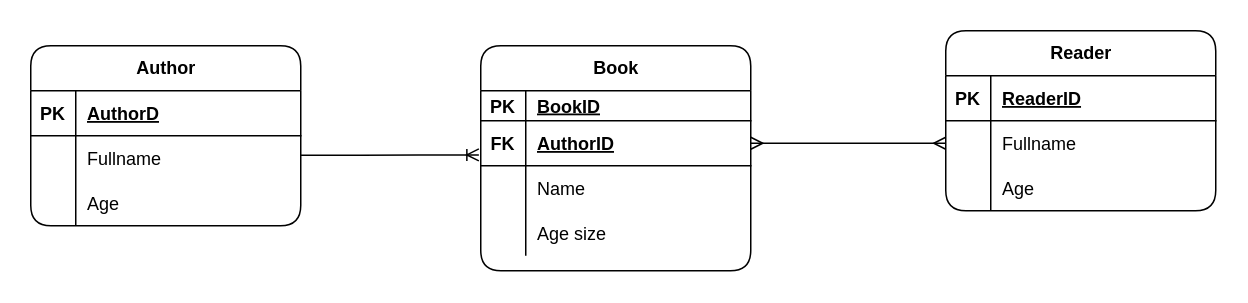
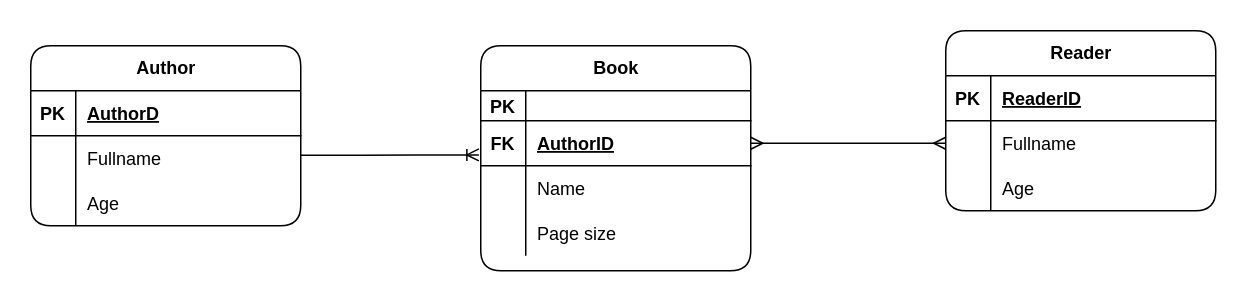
(638, 106) -> none
(573, 234) -> (578, 234)
